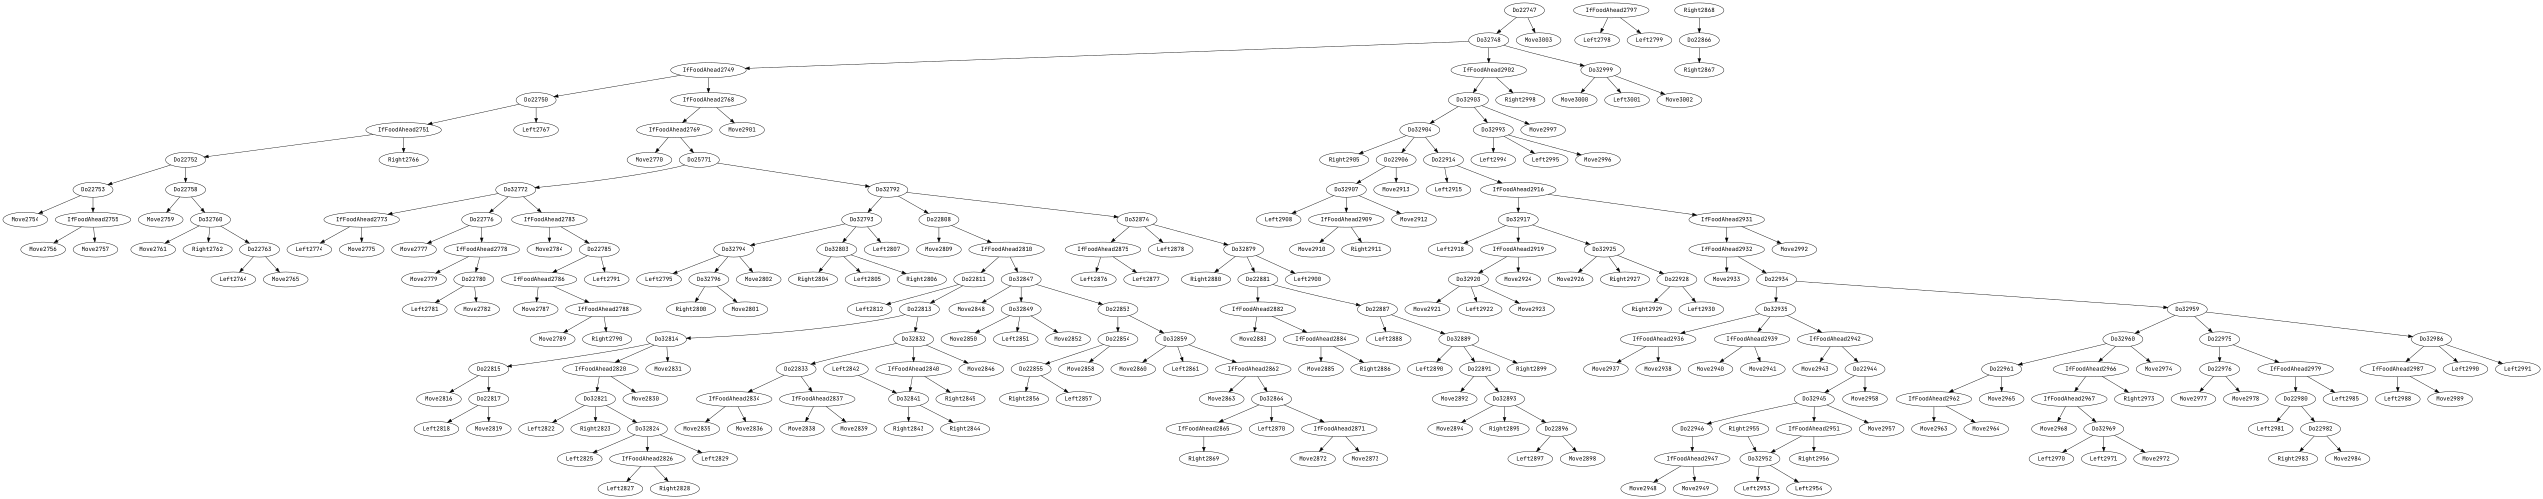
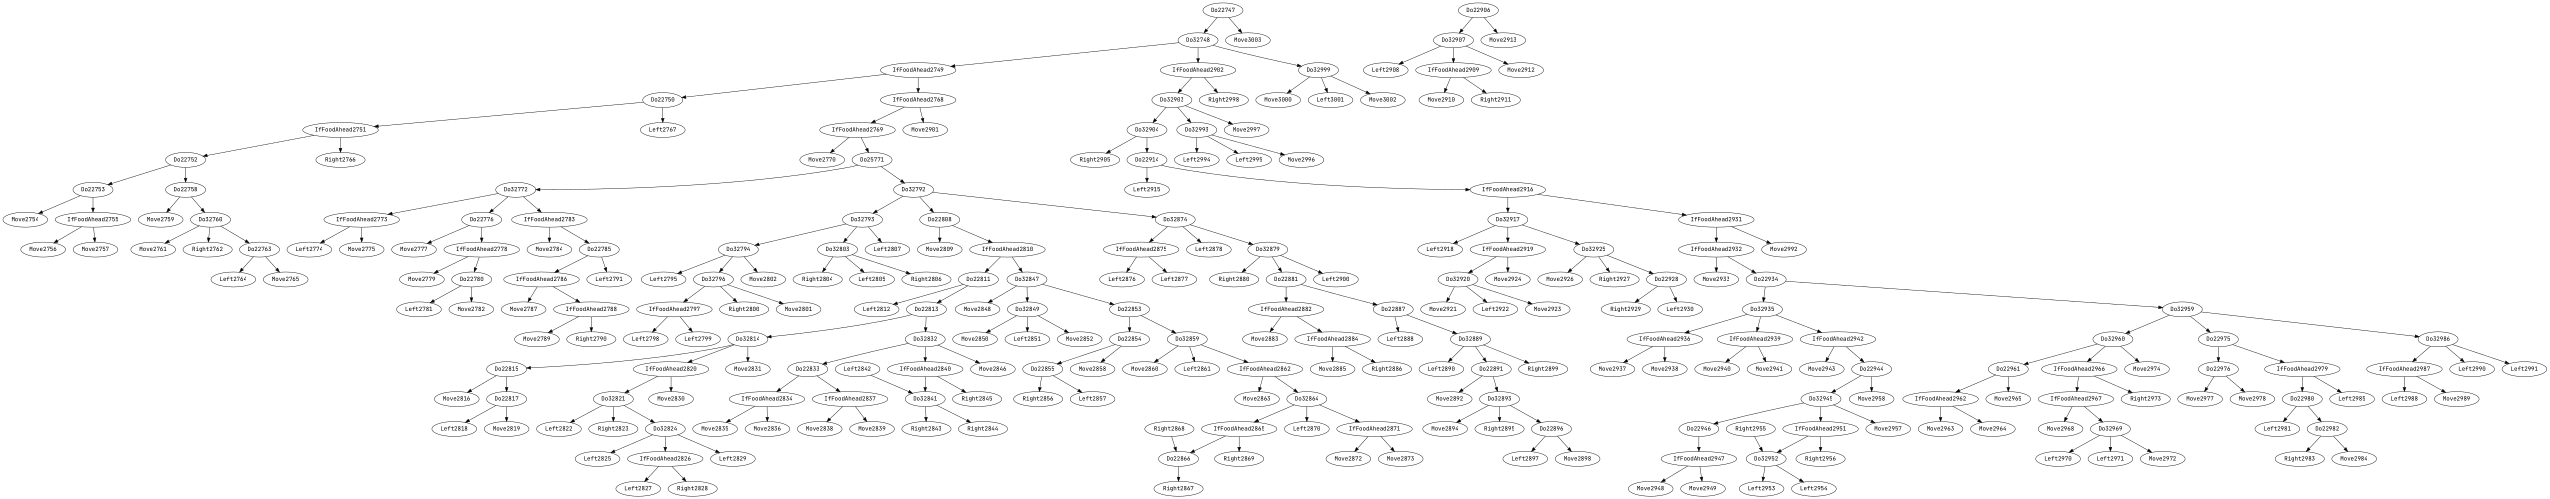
(1409, 143) -> none
none -> (696, 293)
none -> (1210, 443)
